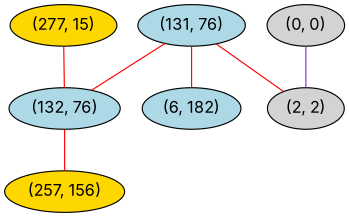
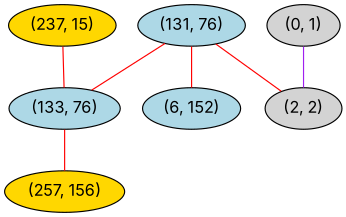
(63, 25) -> (62, 25)
(306, 25) -> (304, 25)
(65, 108) -> (65, 108)
(192, 108) -> (192, 108)
